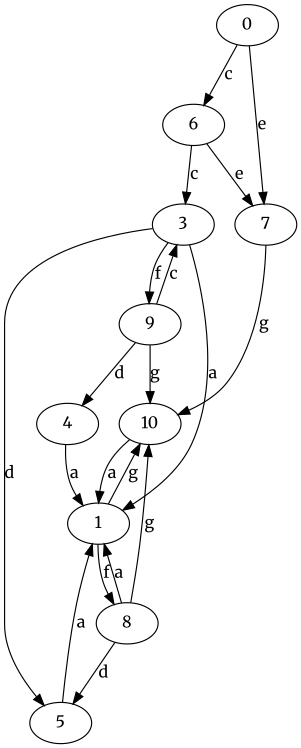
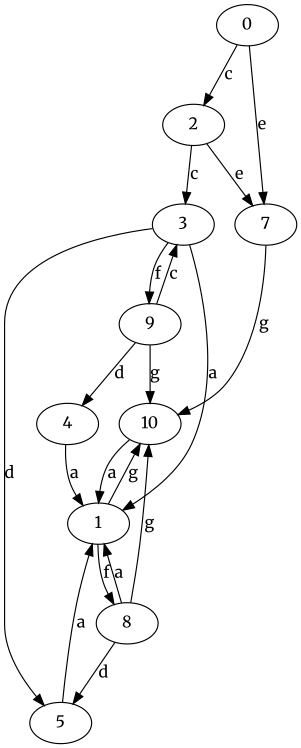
(194, 125) -> (194, 125)
